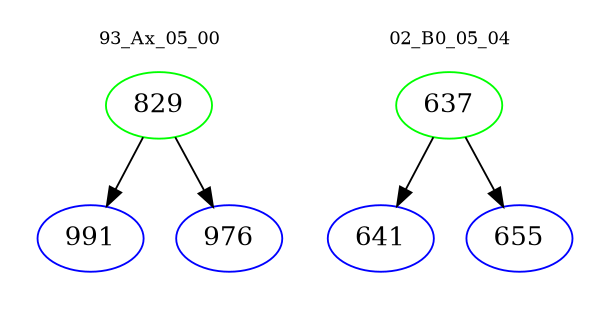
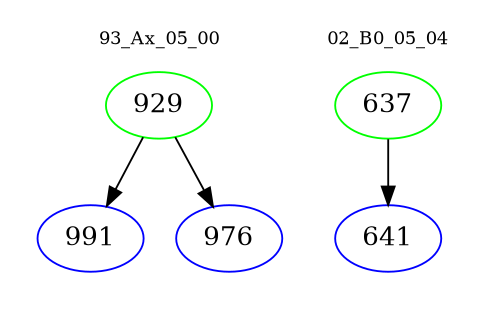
(159, 105) -> (159, 105)
(519, 238) -> none
